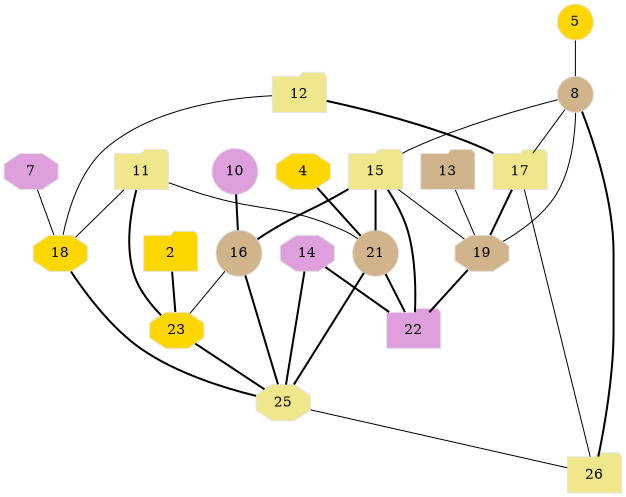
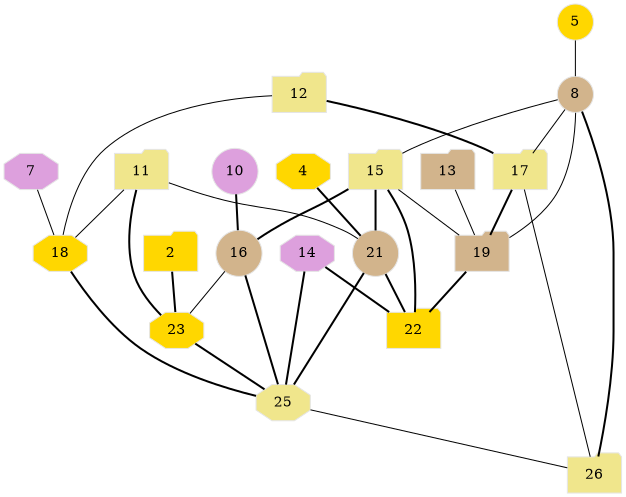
(482, 253) -> (482, 253)
(414, 330) -> (414, 330)
